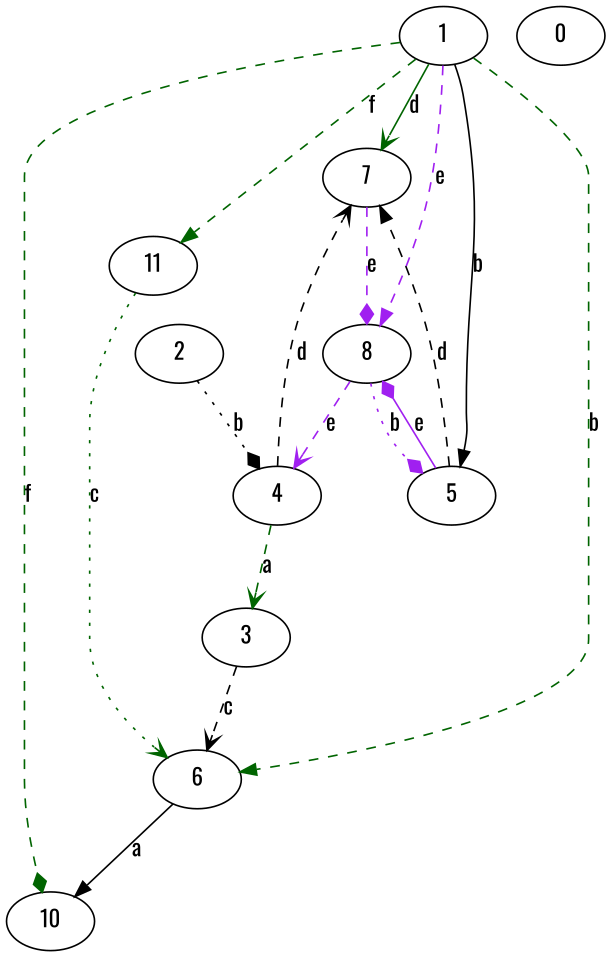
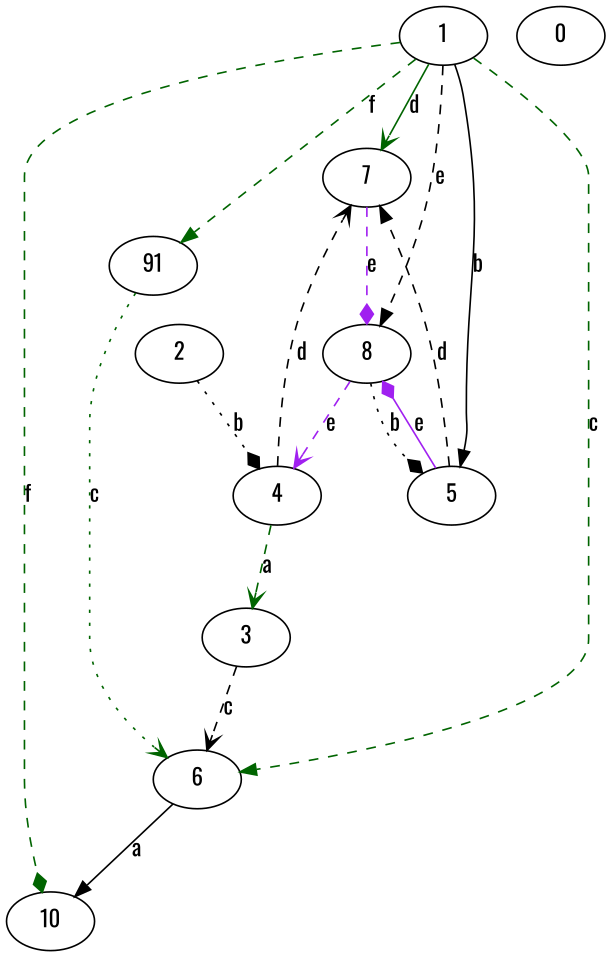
(429, 191) -> (429, 191)
(153, 266) -> (153, 266)
(383, 424) -> (383, 424)
(594, 425) -> (594, 425)
